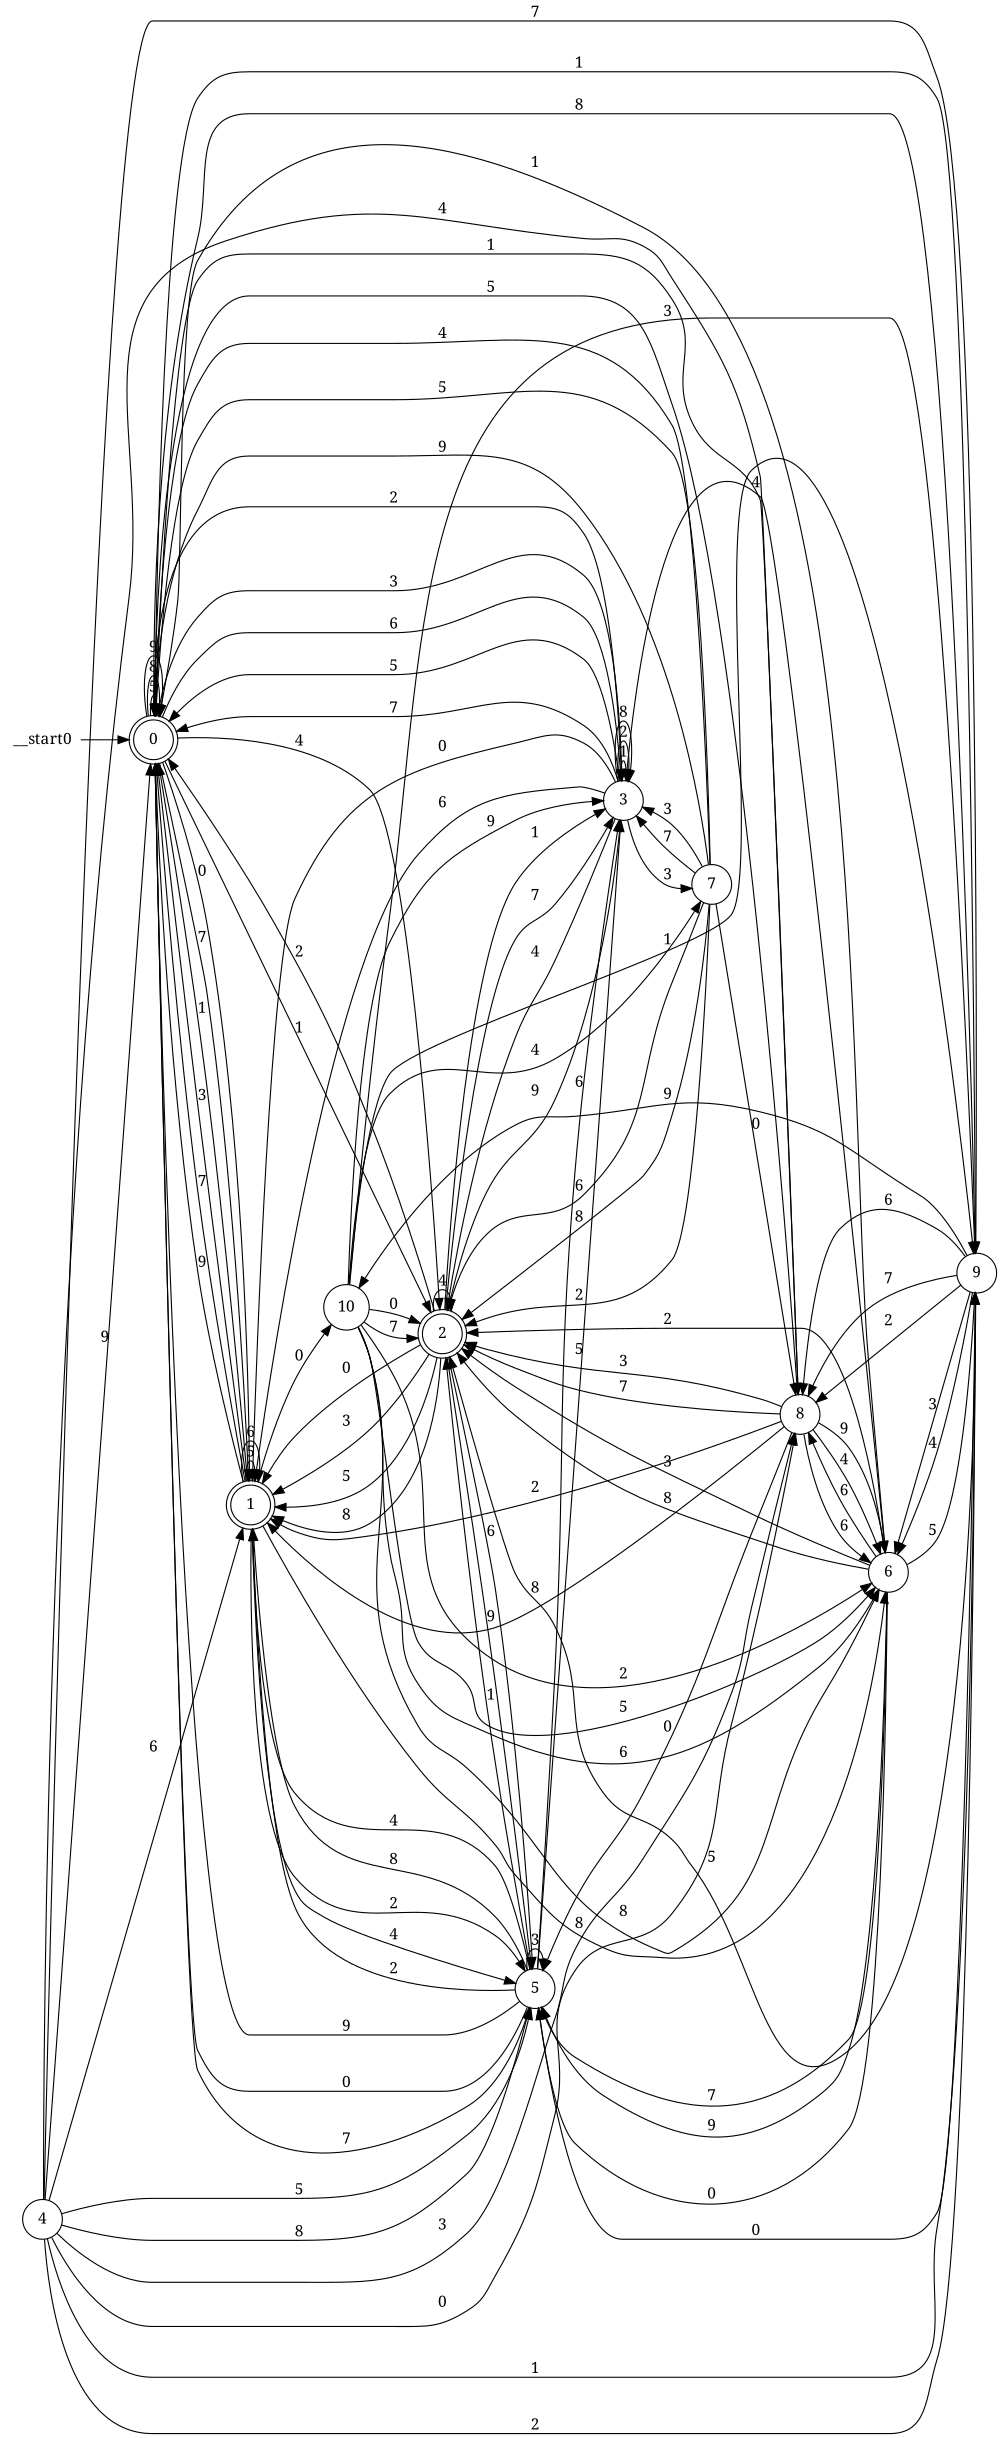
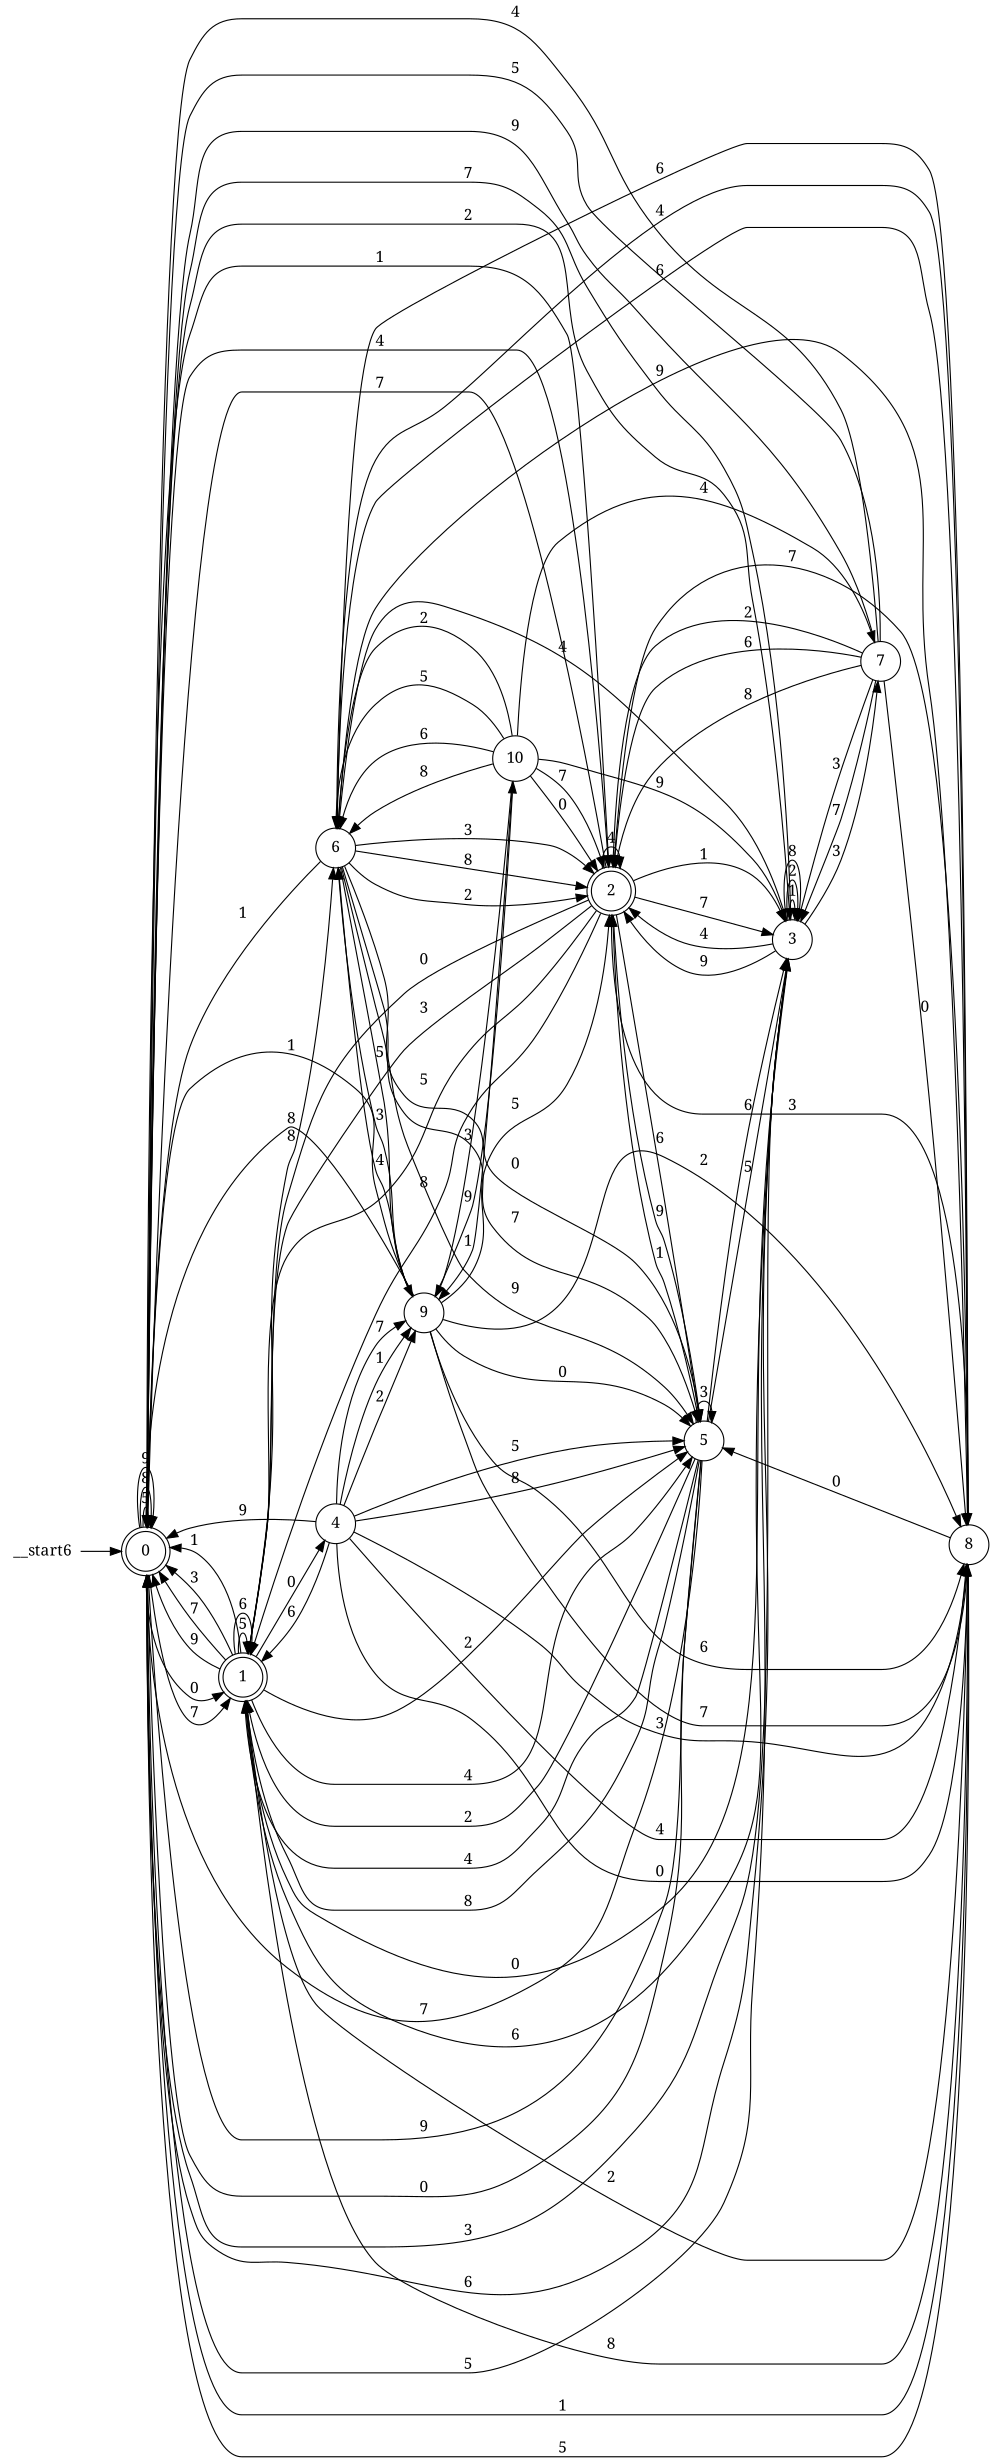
(43, 740) -> (43, 1551)
(299, 952) -> (380, 384)
(284, 1404) -> (288, 1603)
